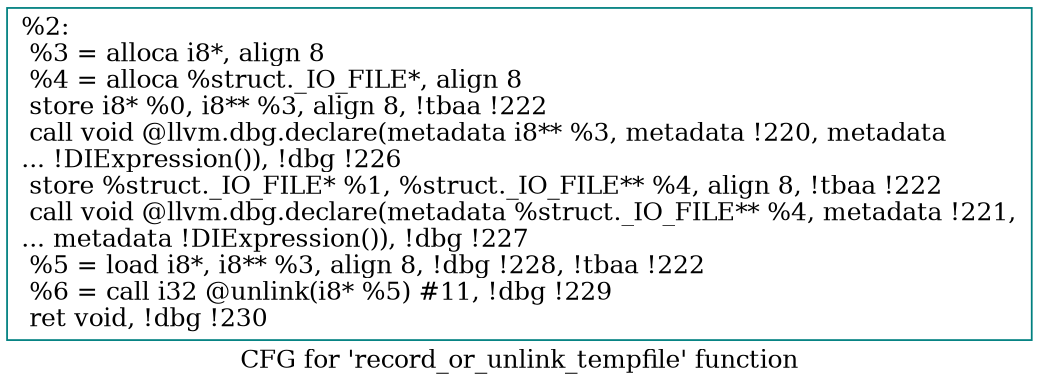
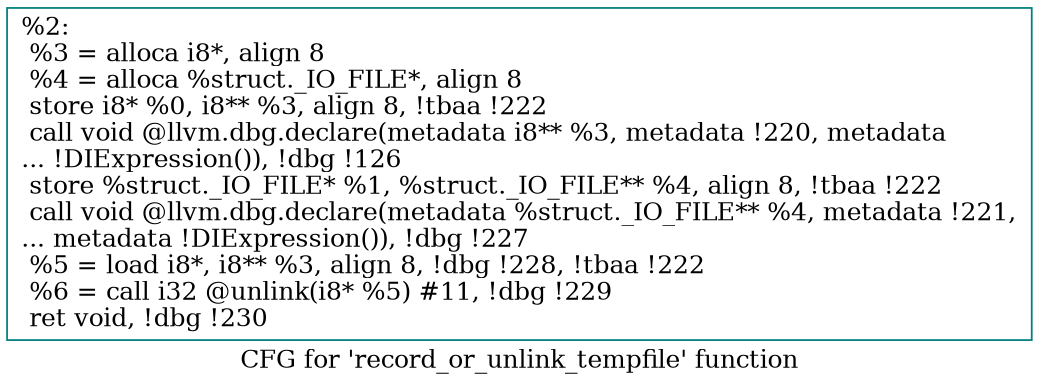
(212, 160) -> (212, 160)
